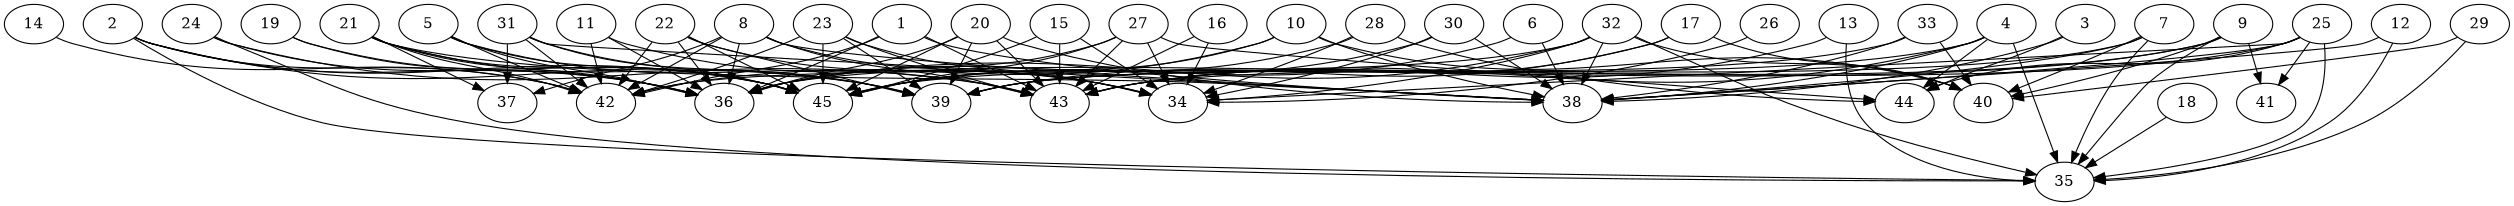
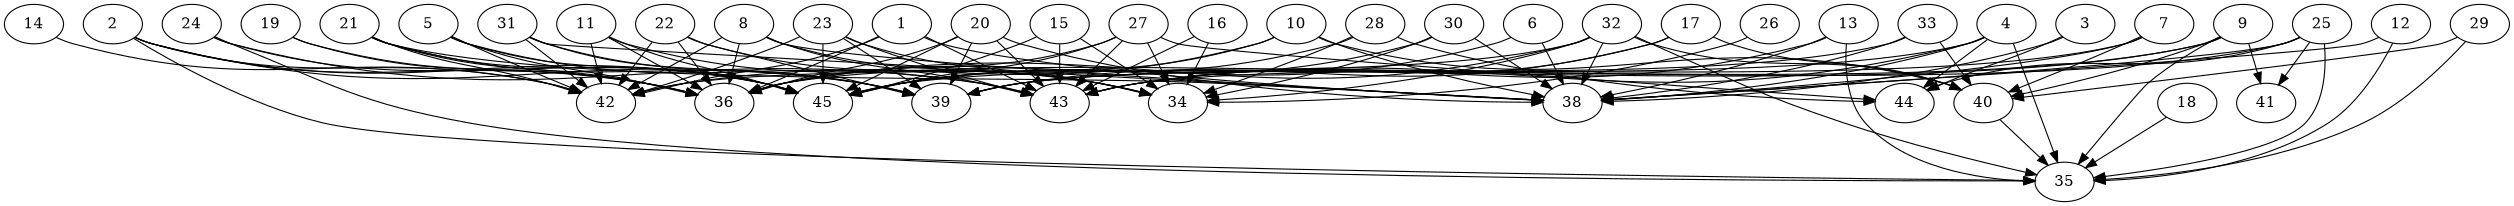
(739, 61) -> (697, 66)
none -> (1720, 70)
(1760, 71) -> none
(2104, 96) -> (2020, 139)
(507, 103) -> none
